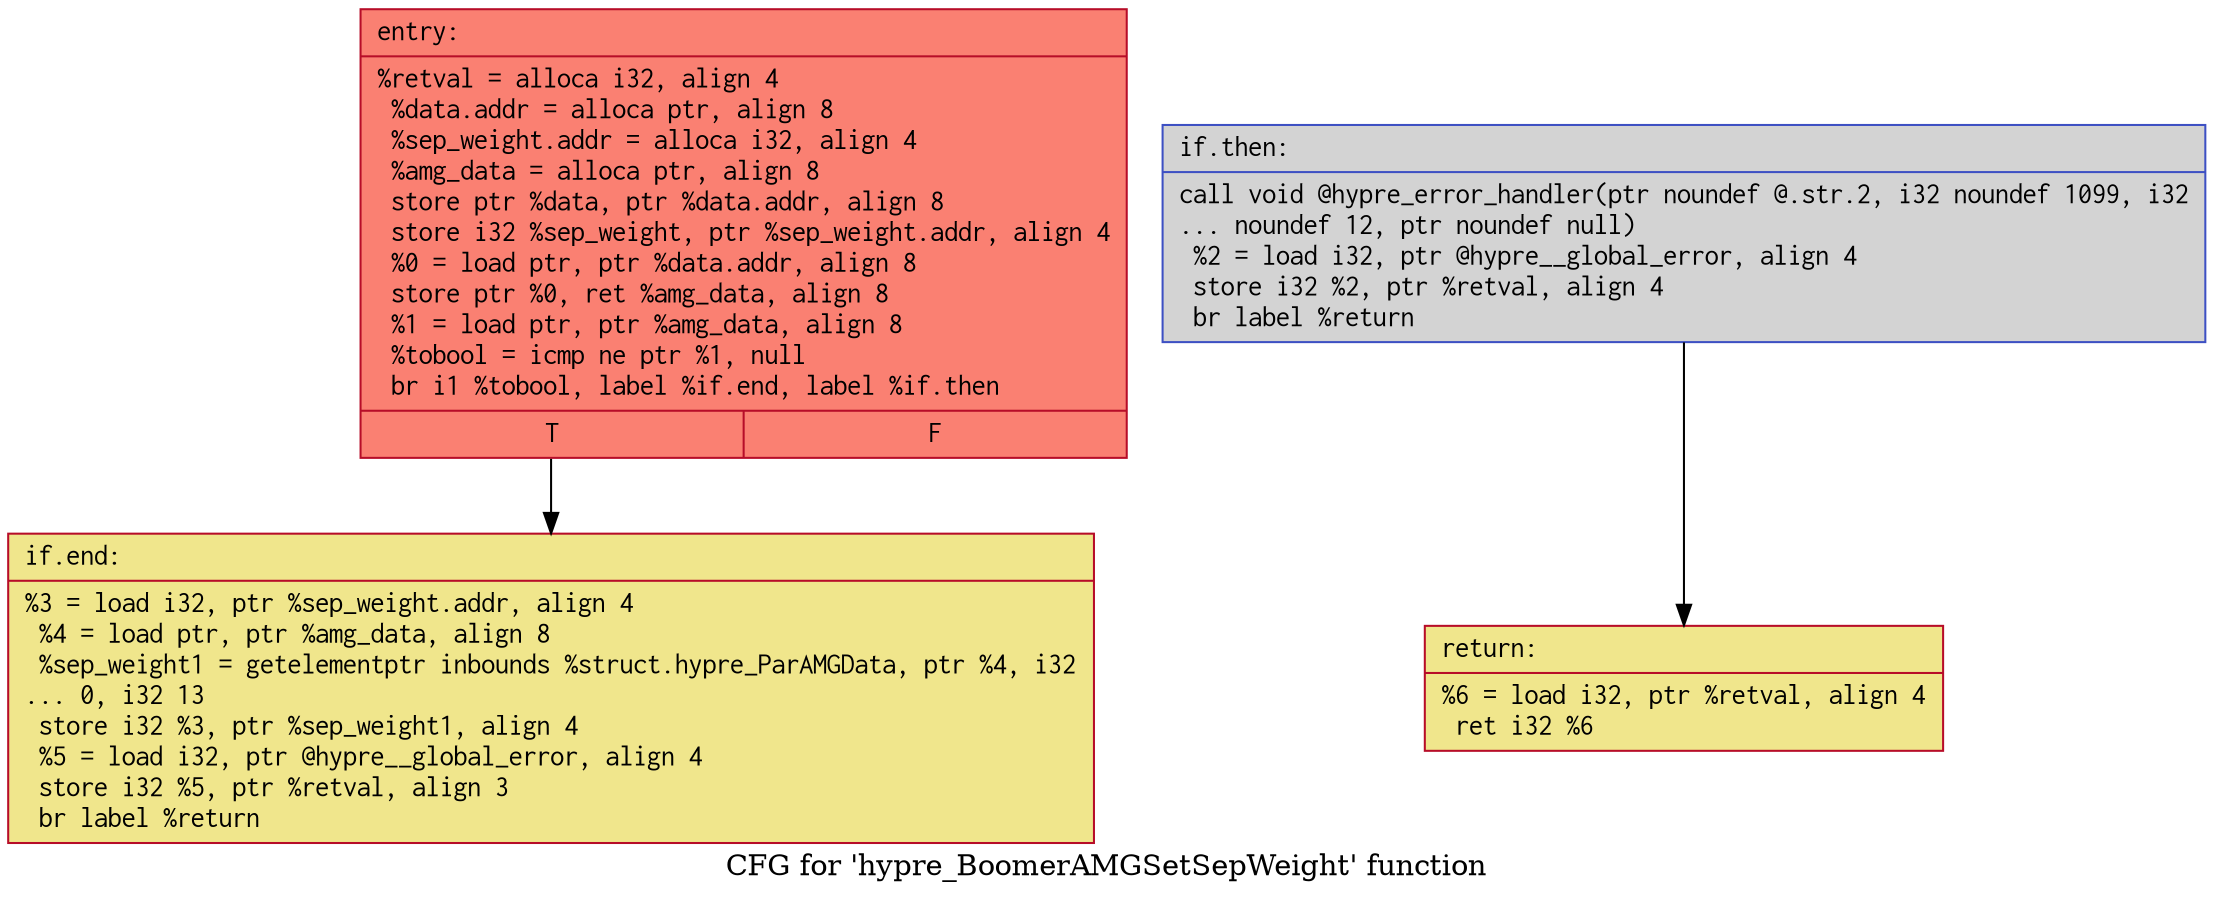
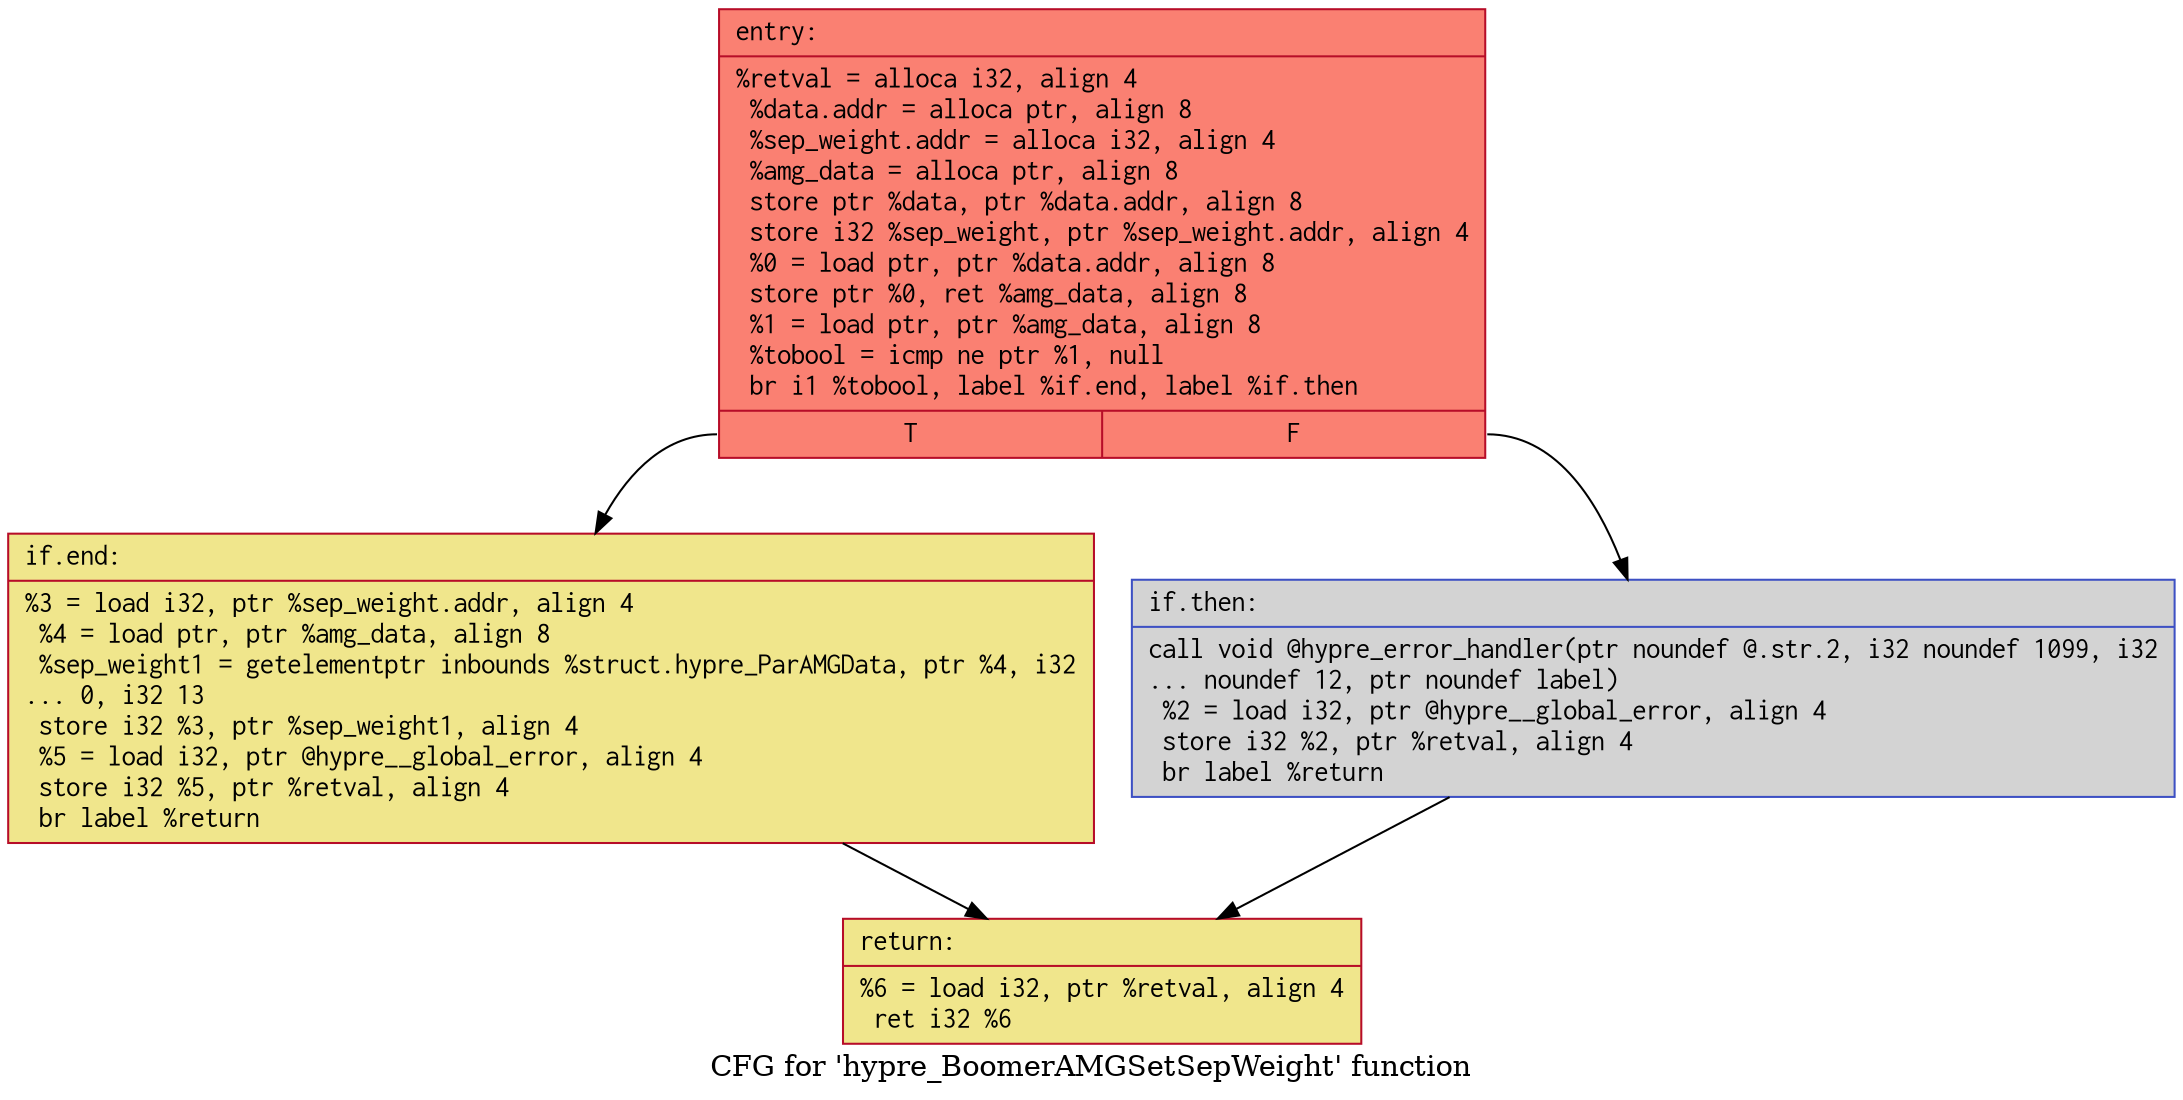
(1407, 225) -> (1384, 680)
none -> (1572, 476)
(267, 788) -> (267, 788)
none -> (906, 876)
